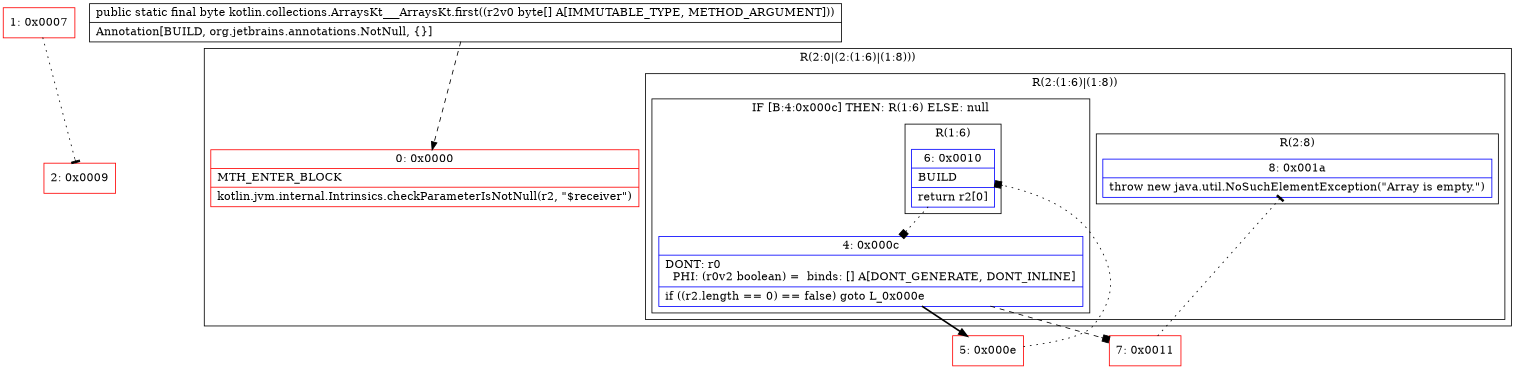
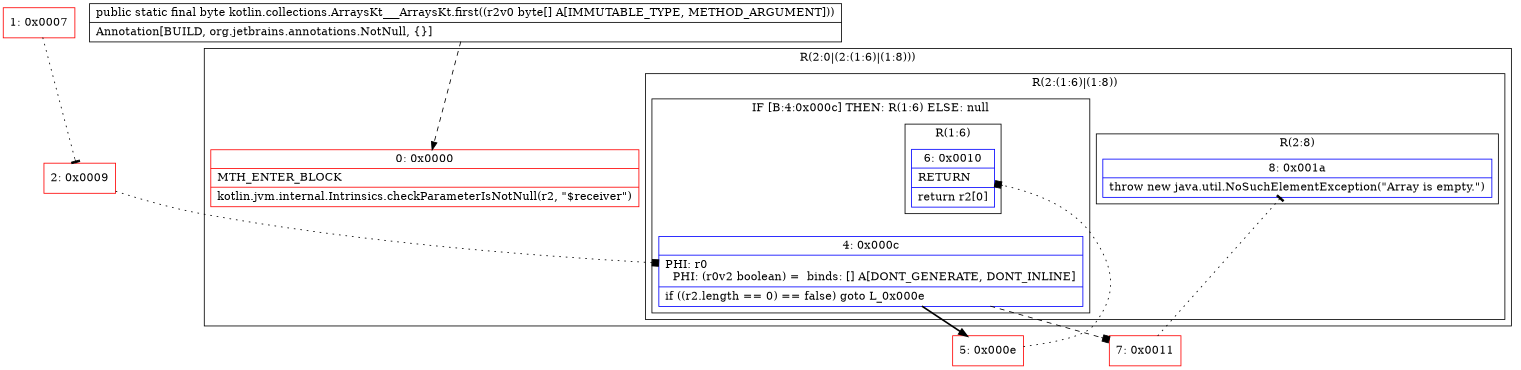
(938, 177) -> (945, 177)
(917, 219) -> (381, 240)
(695, 265) -> (689, 265)
